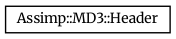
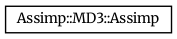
(88, 20) -> (89, 20)
